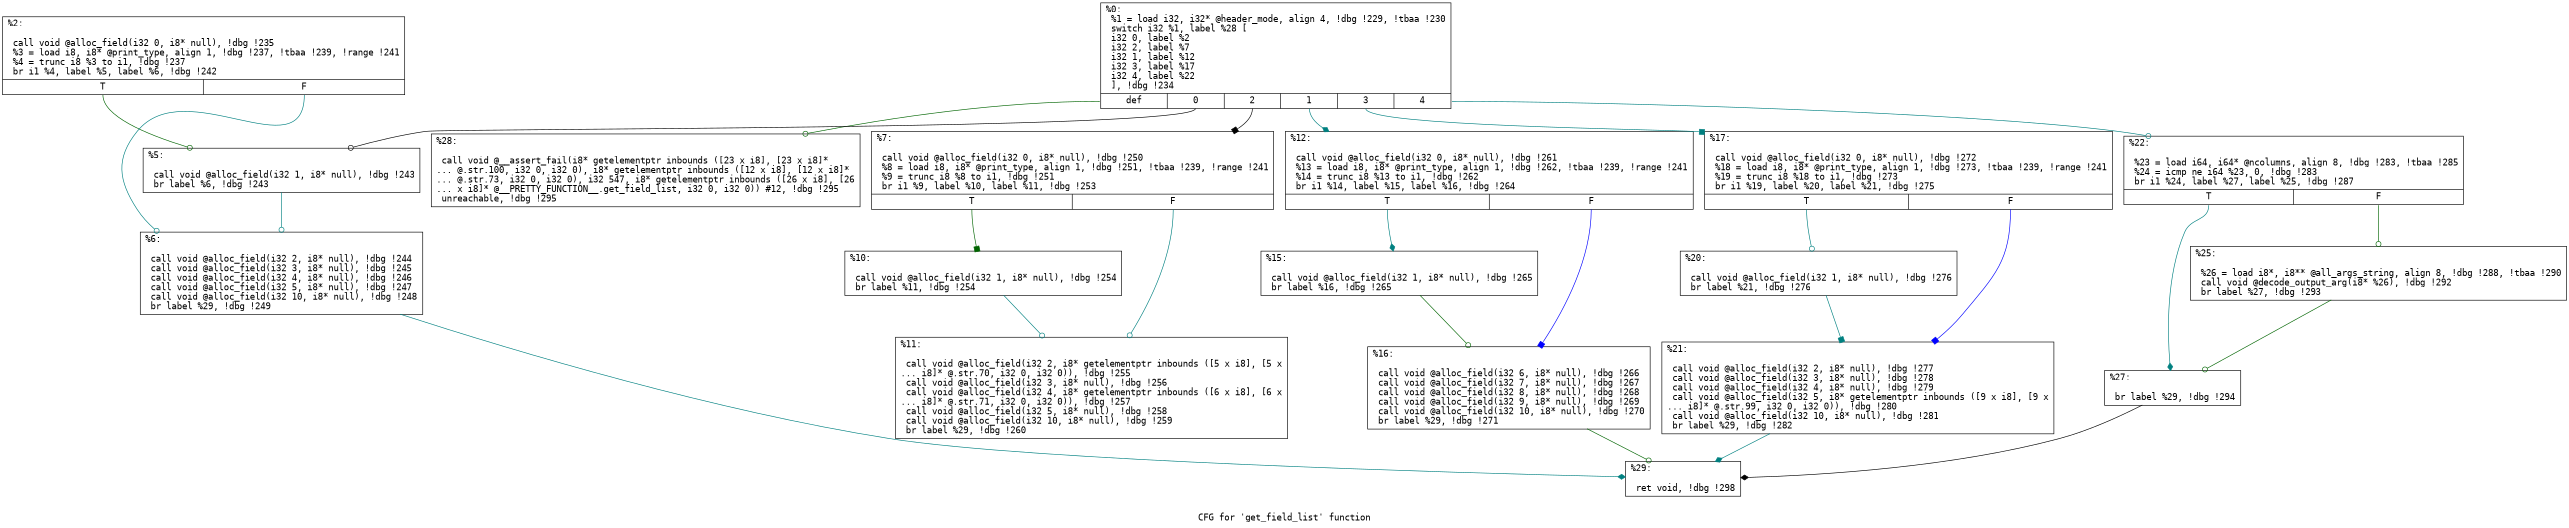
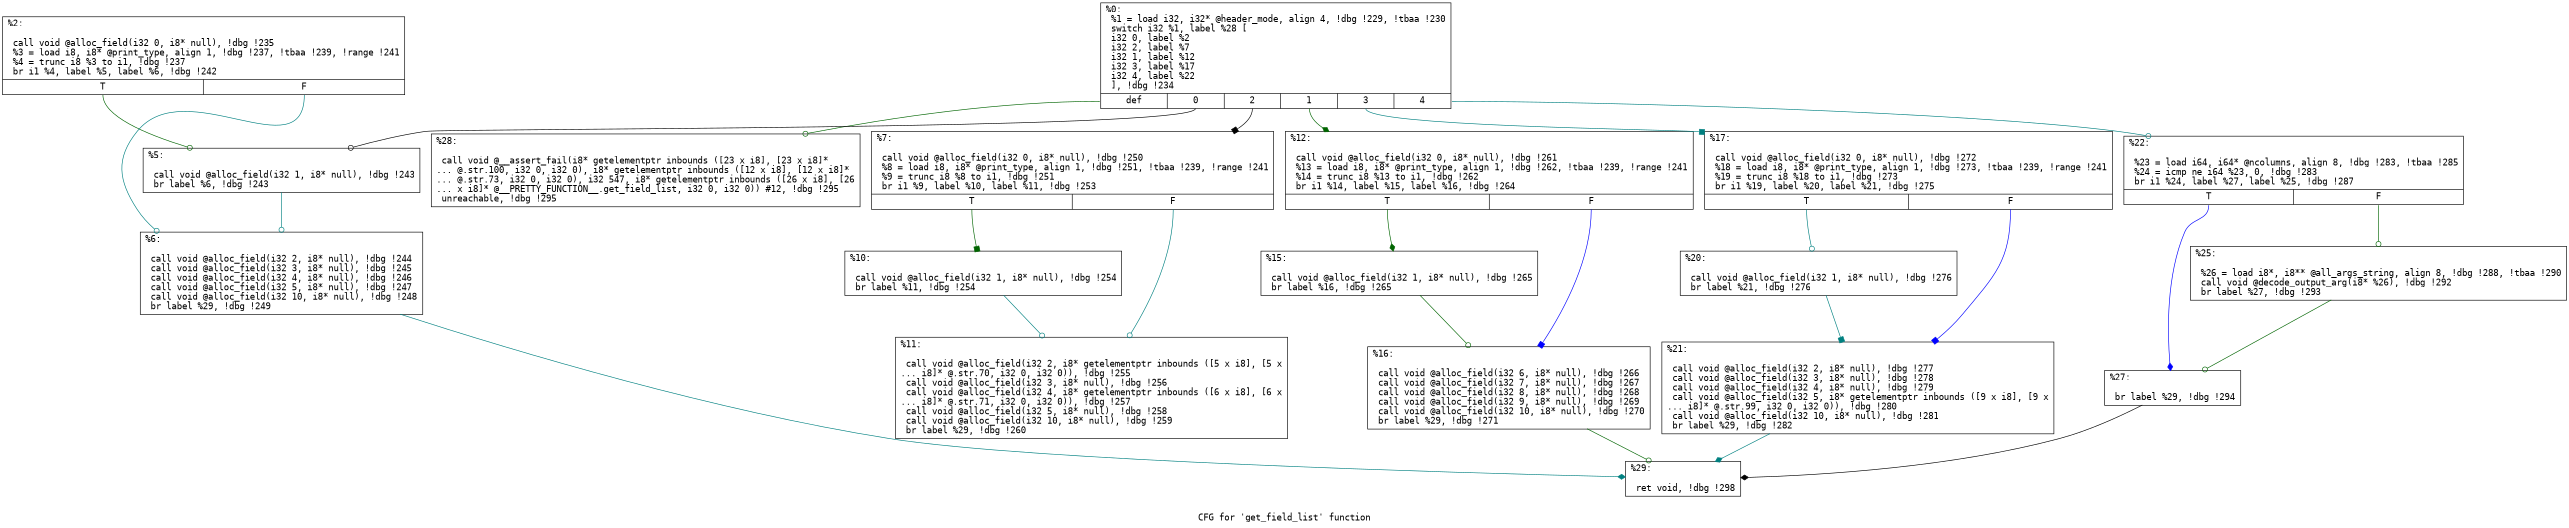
(1314, 120) -> (1314, 120)
(1389, 227) -> (1389, 227)
(2172, 278) -> (2172, 278)
